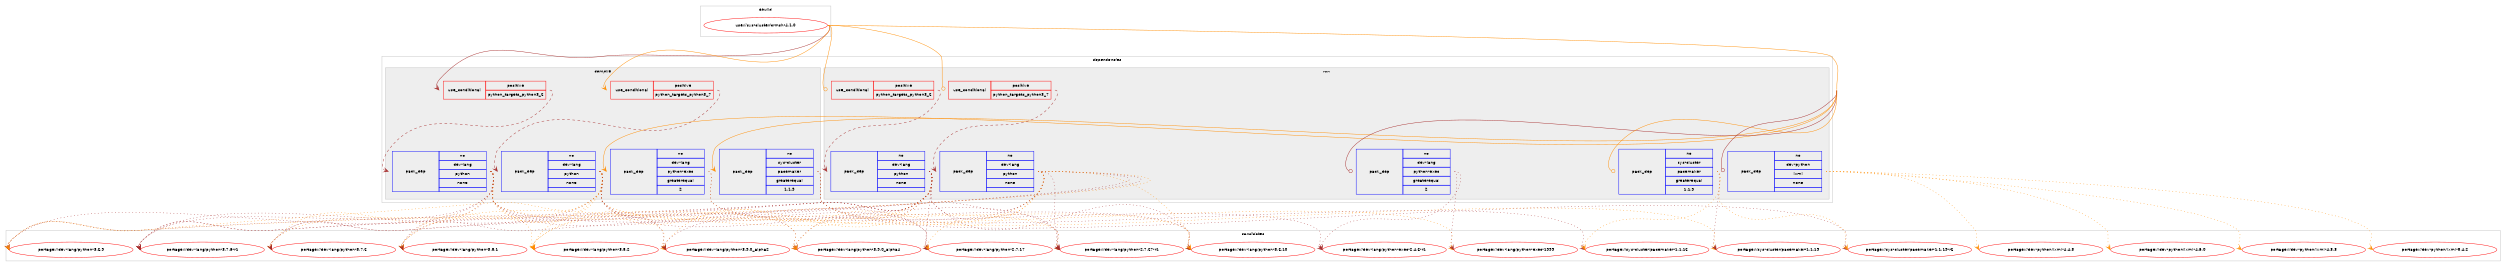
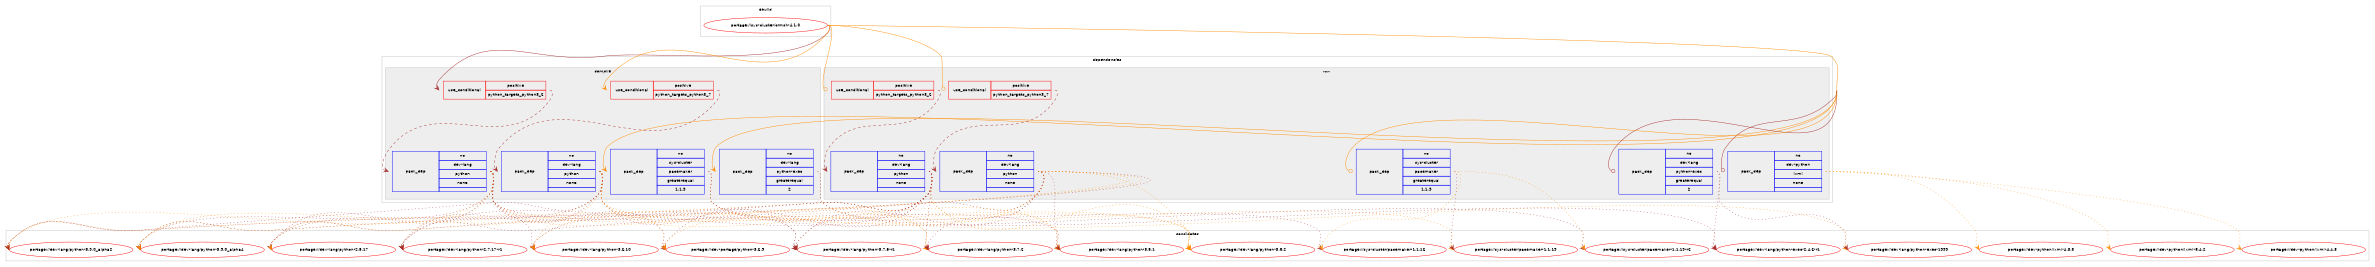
(766, 25) -> (766, 25)
(71, 250) -> (728, 250)
(991, 250) -> (334, 250)
(1122, 250) -> (465, 250)
(2172, 250) -> none
